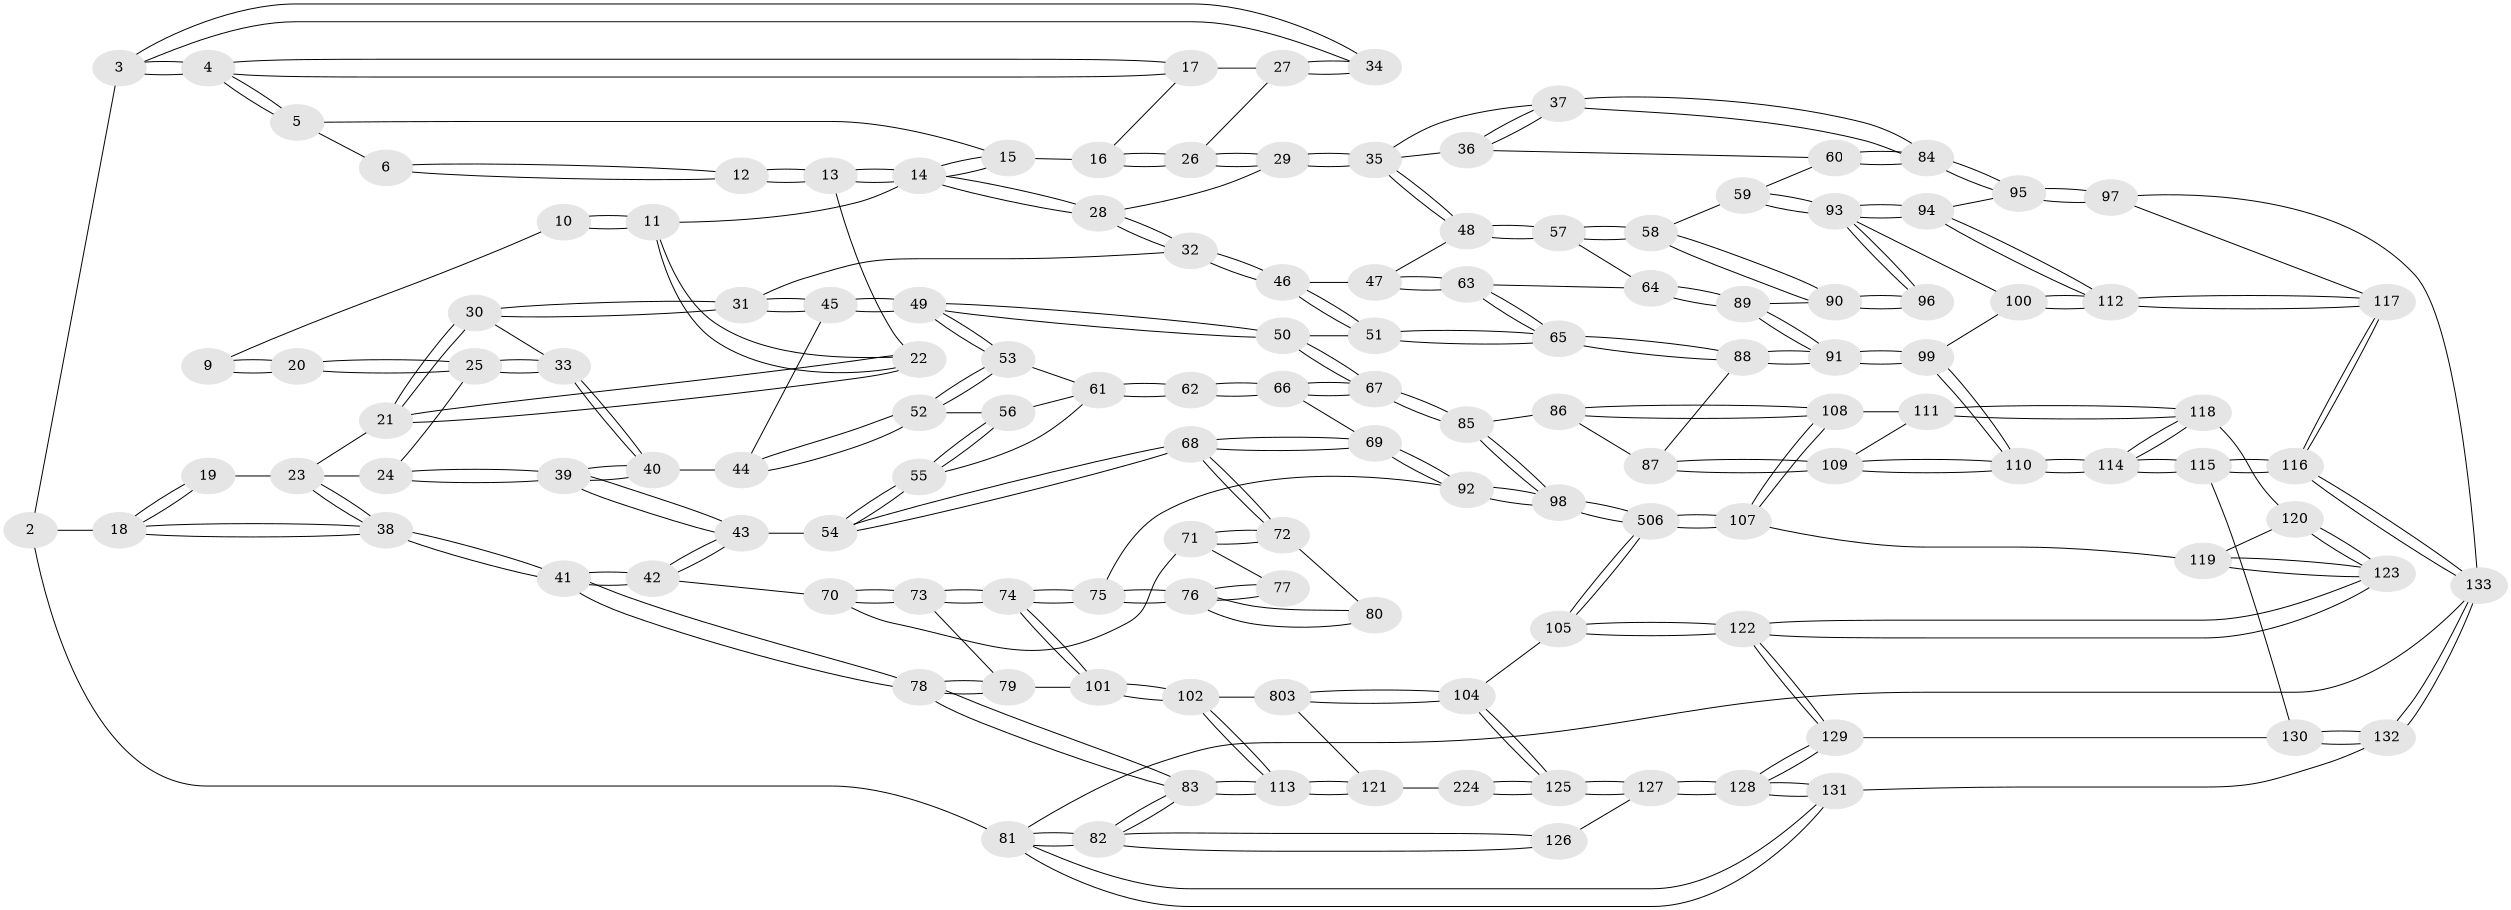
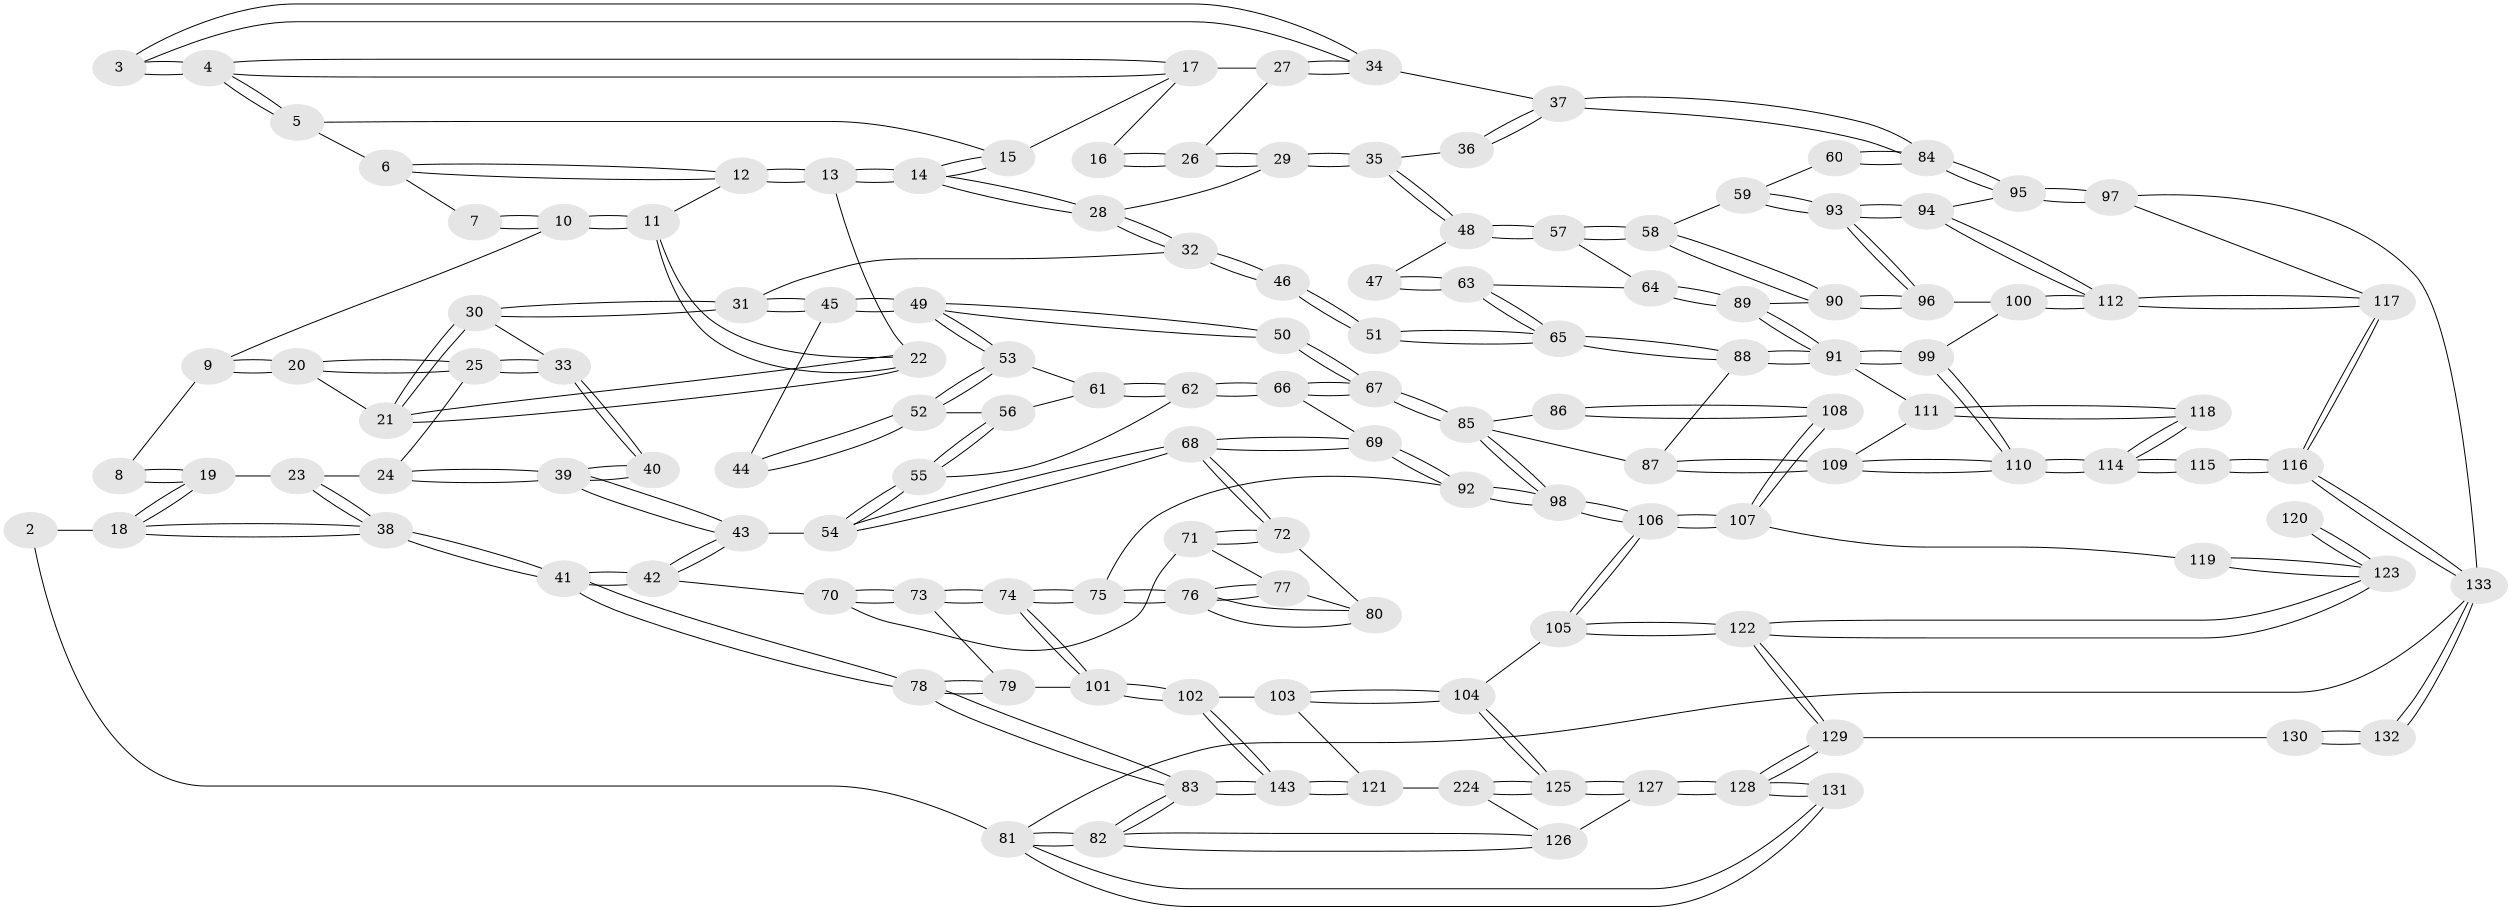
(1460, 117) -> (1467, 85)
(1651, 154) -> none
(1054, 159) -> (1100, 113)
(791, 215) -> (697, 199)
none -> (475, 222)
(1927, 257) -> (1972, 302)
(1329, 282) -> none
(75, 299) -> none
(1329, 336) -> none
(1881, 412) -> (1881, 384)
(1605, 439) -> (1559, 445)
(1018, 447) -> (1064, 455)
(342, 448) -> (342, 394)
(2249, 466) -> none
(697, 470) -> none
none -> (119, 476)
(1651, 521) -> (1651, 521)
(2249, 540) -> none
(2253, 601) -> none
none -> (1329, 602)
(1283, 697) -> (1283, 697)
(2117, 787) -> none
(1283, 788) -> (1283, 788)
none -> (1513, 815)
